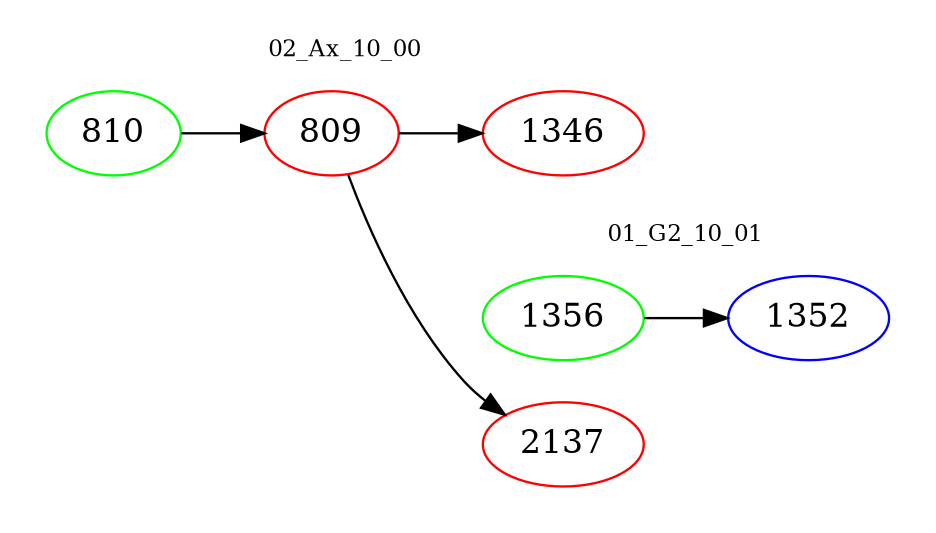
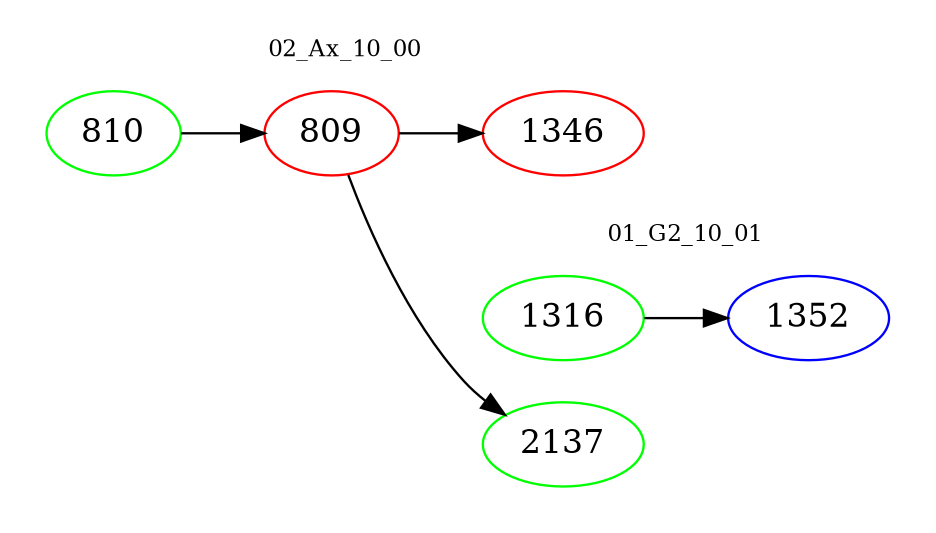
(563, 318) -> (563, 318)
(563, 444) -> (563, 444)
